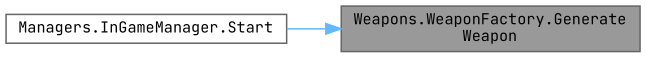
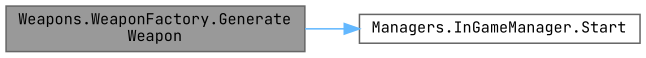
(306, 29) -> (325, 29)
